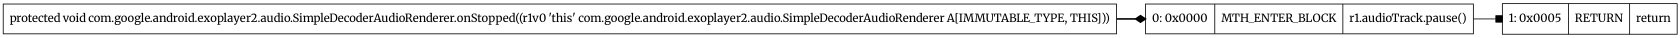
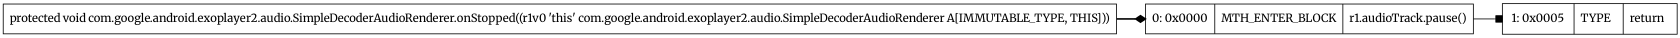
(1599, 19) -> (1596, 19)
